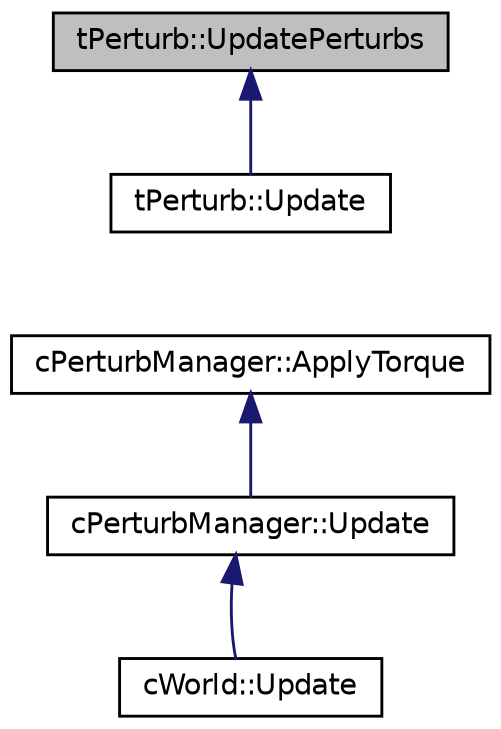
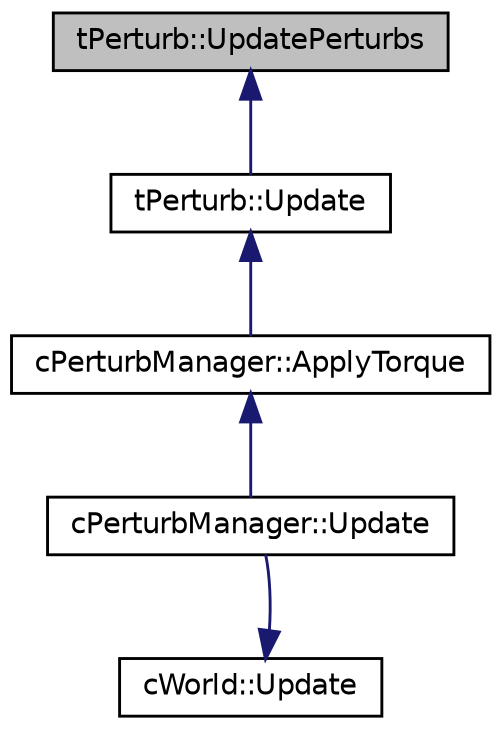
none -> (251, 299)
(232, 621) -> (270, 592)
